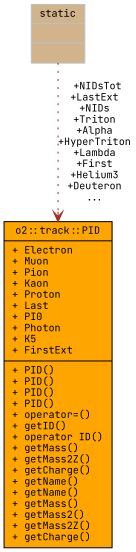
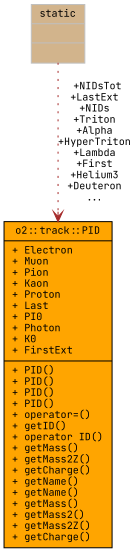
(25, 339) -> (25, 339)
